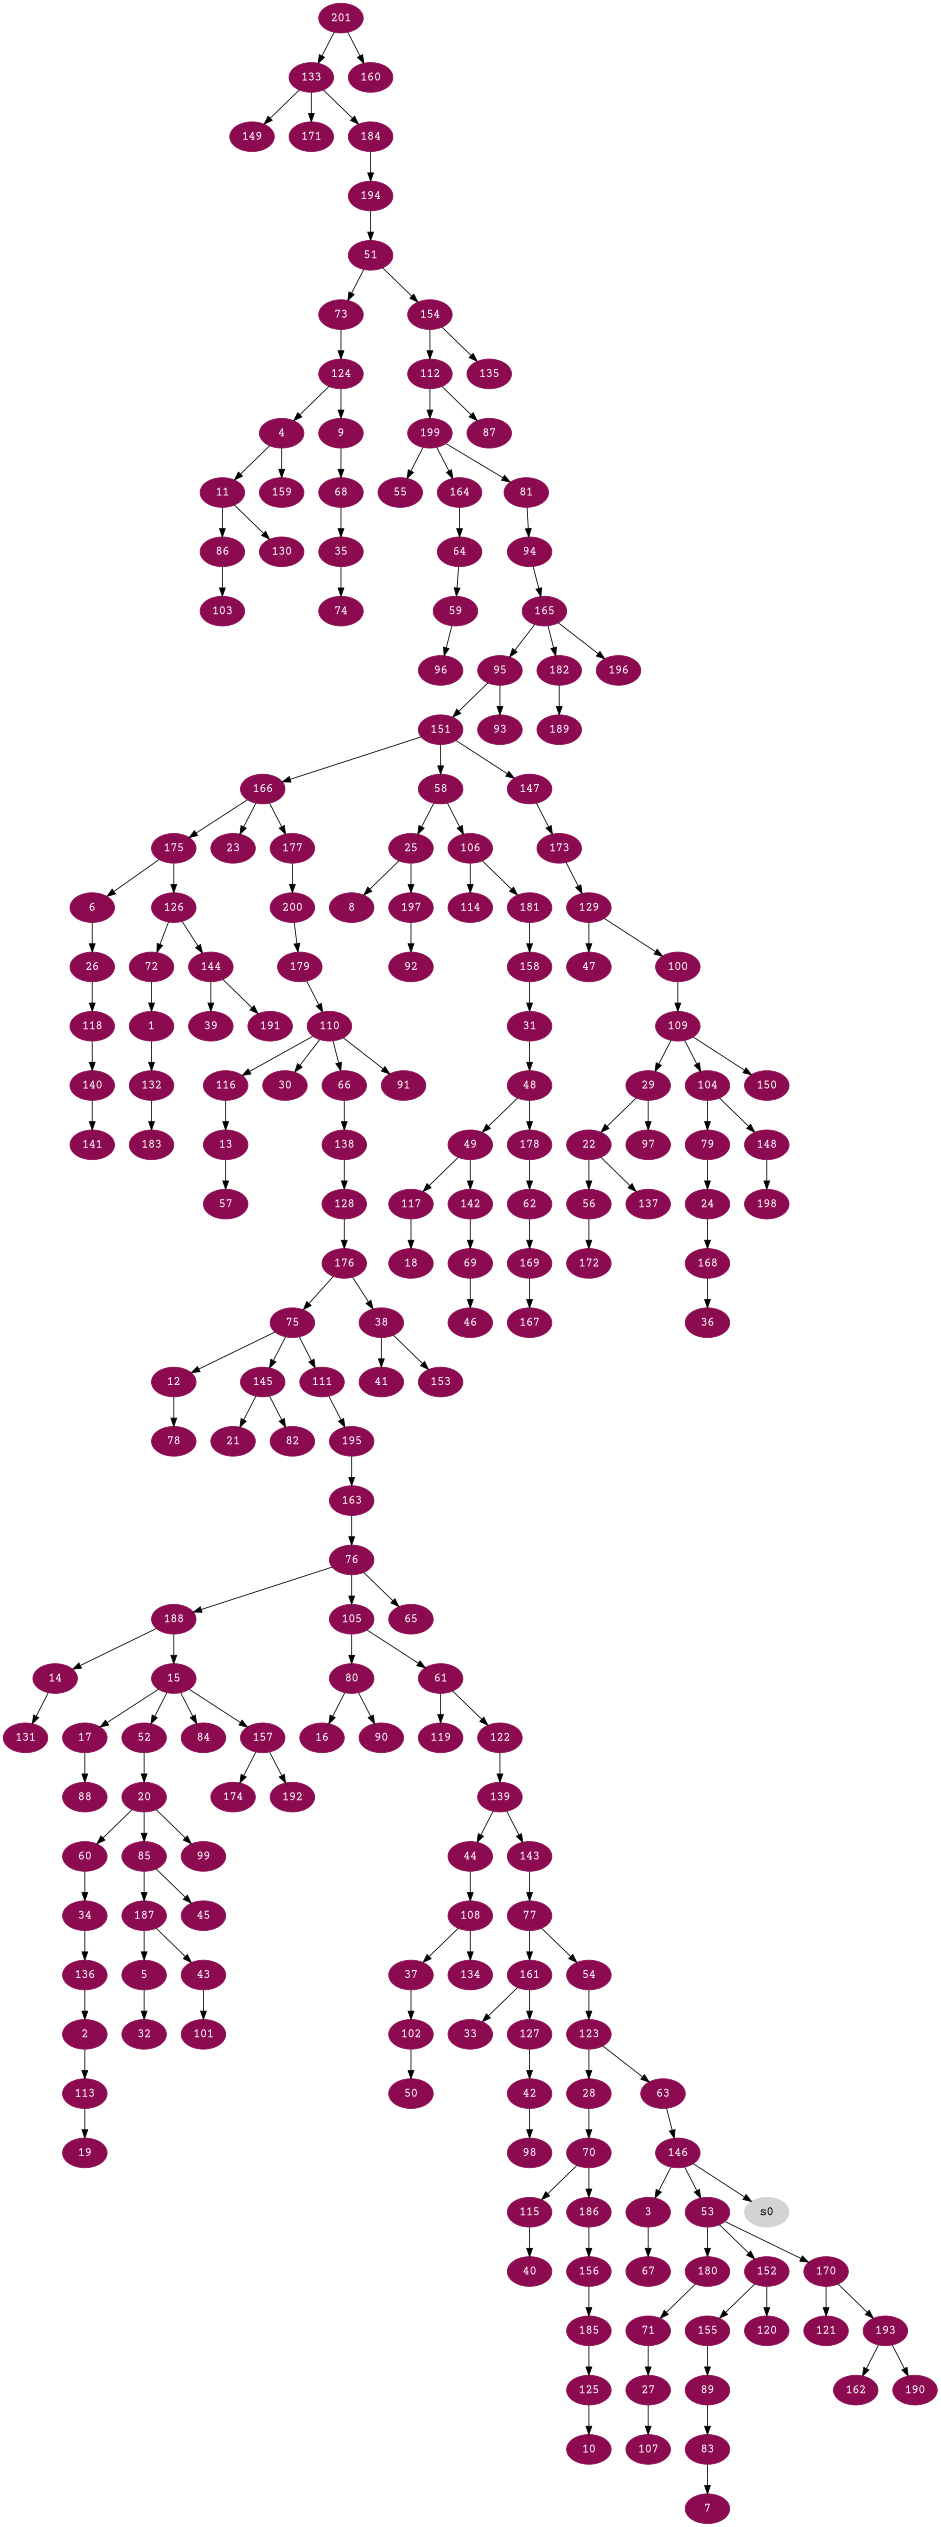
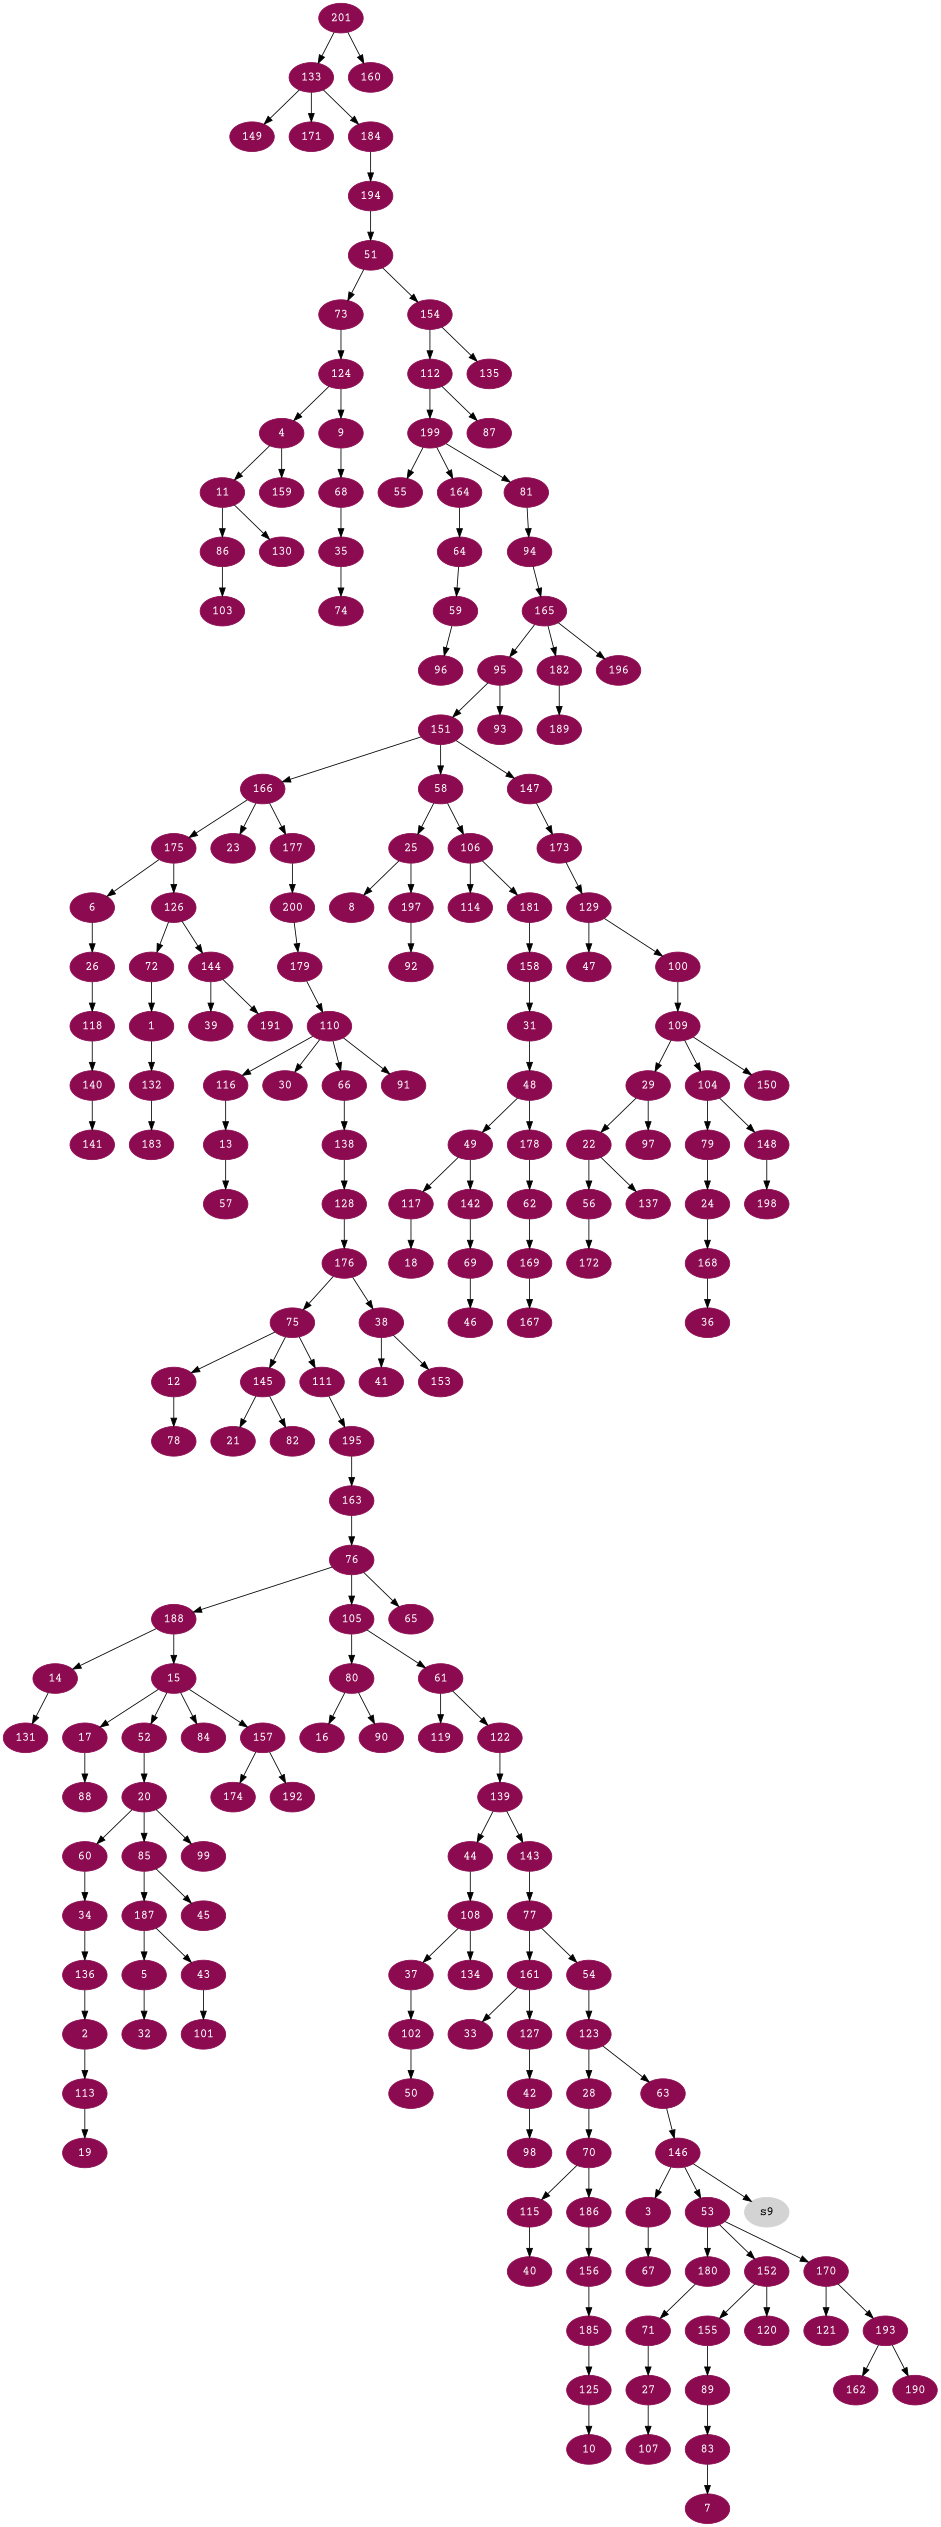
(767, 2212) -> (767, 2212)
